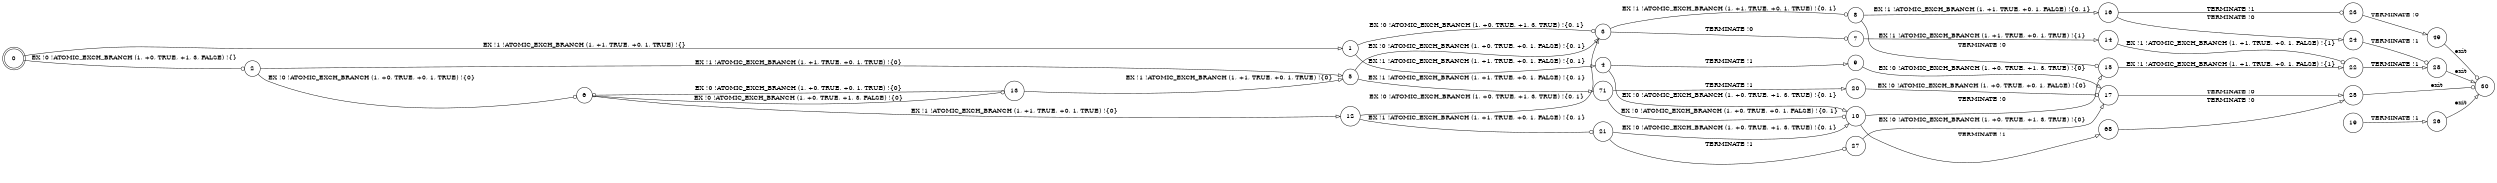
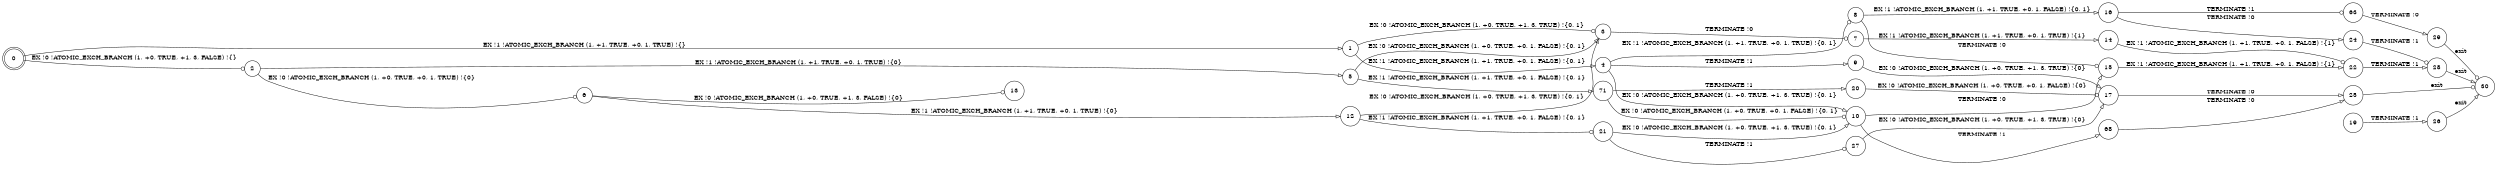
(1727, 13) -> (1737, 56)
(2353, 13) -> (2353, 13)
(2437, 38) -> (2437, 38)
(800, 93) -> none
(1182, 93) -> none
